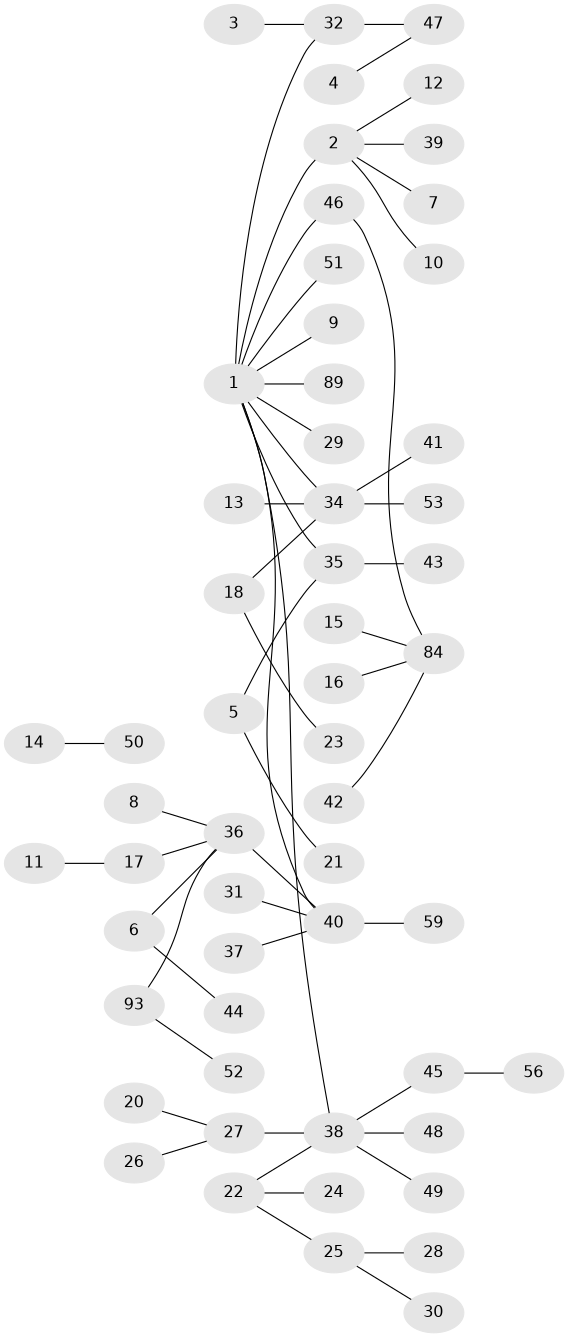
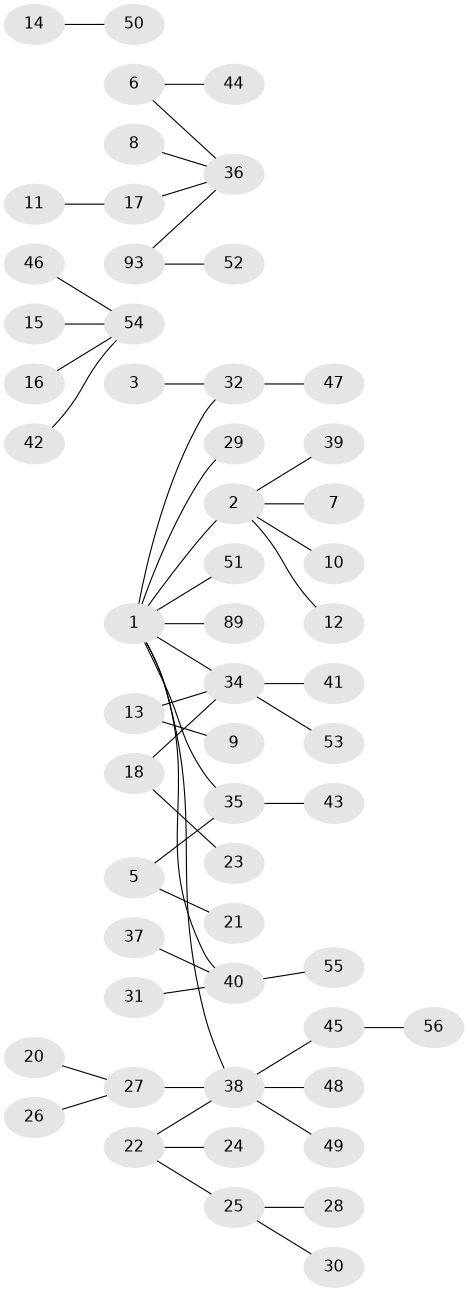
(334, 84) -> none
(273, 289) -> none
(284, 354) -> (192, 731)
(434, 654) -> (134, 324)
(284, 878) -> none
(434, 923) -> (334, 968)
